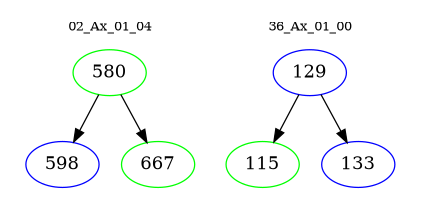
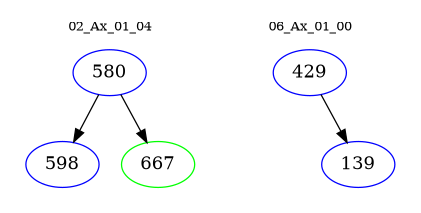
(310, 27) -> (310, 27)
(110, 73) -> (110, 73)
(310, 73) -> (310, 73)
(263, 164) -> none
(358, 164) -> (358, 164)
